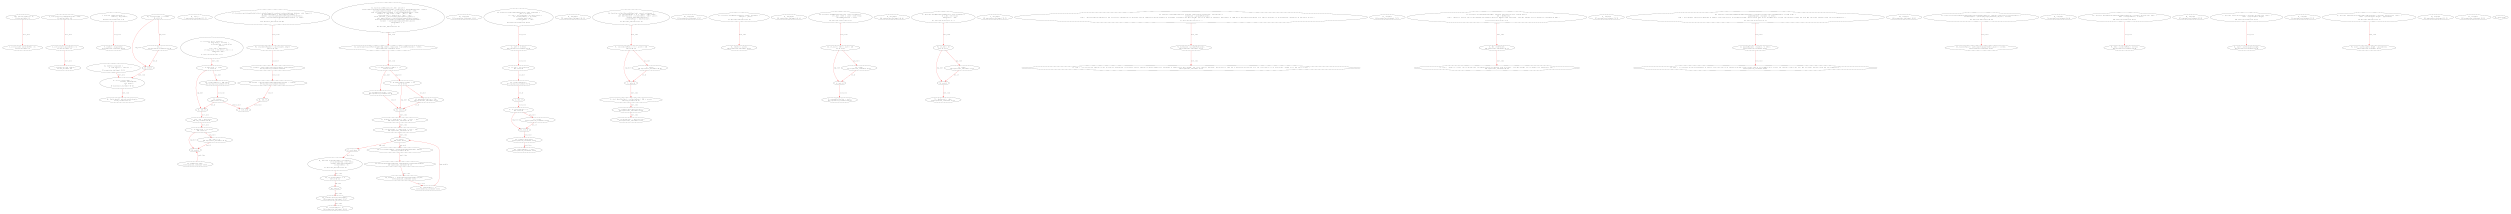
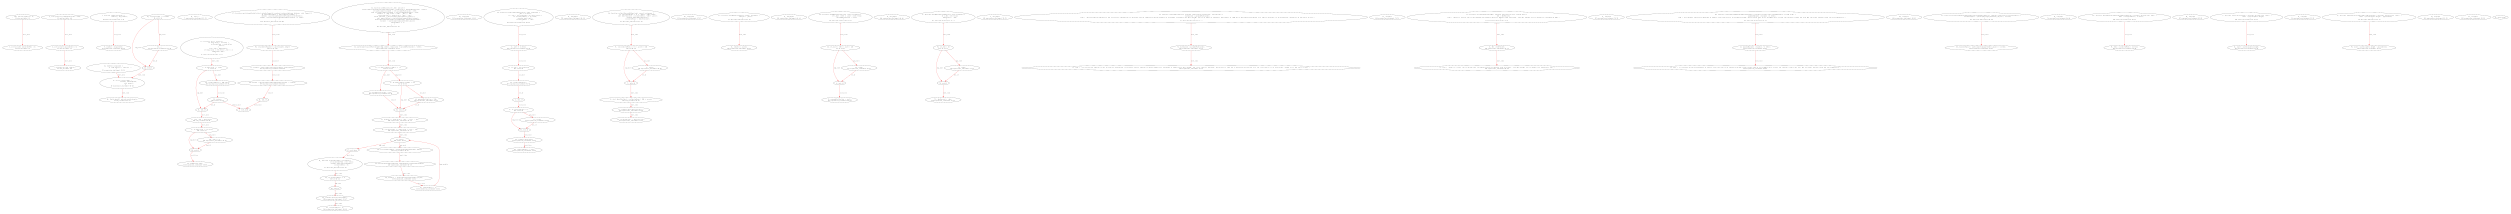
(198, 157) -> (191, 156)
